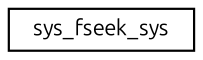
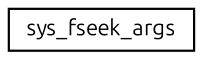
(101, 30) -> (101, 30)
